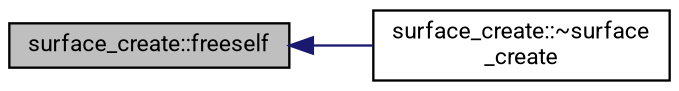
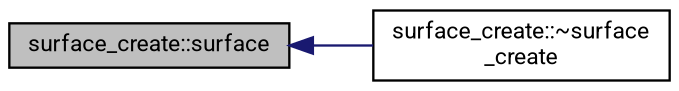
(149, 46) -> (149, 46)
